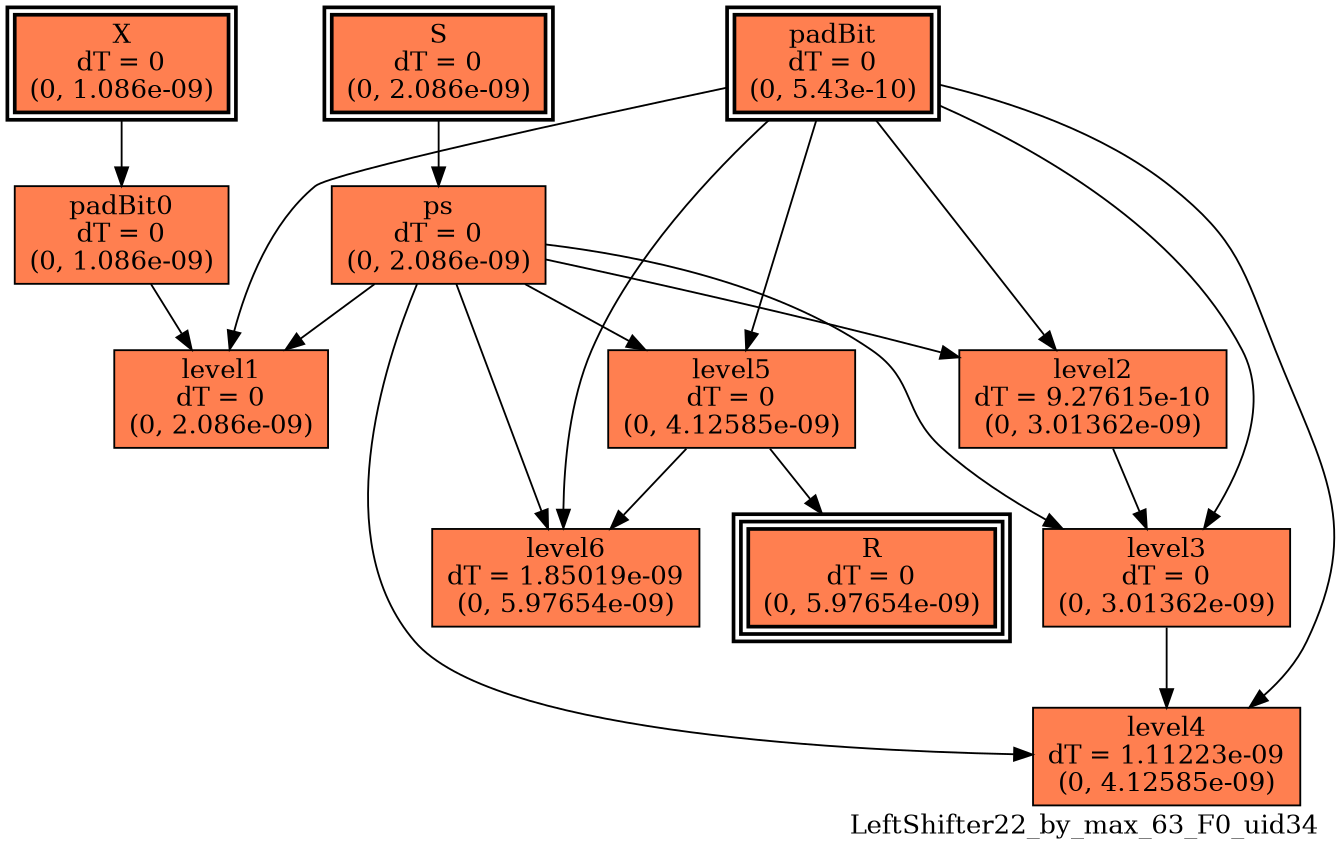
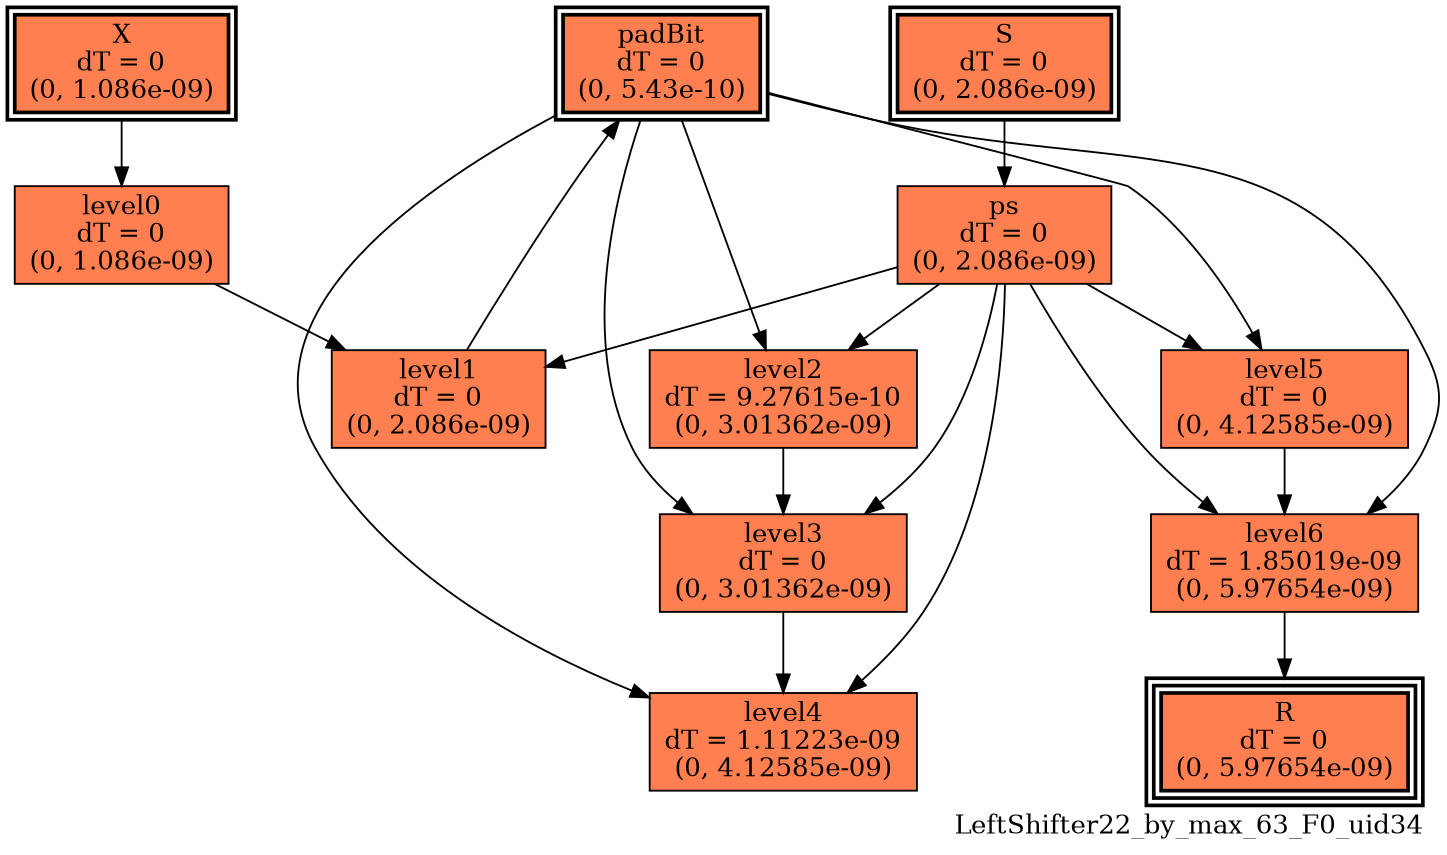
(452, 148) -> (535, 241)
(122, 235) -> (122, 235)
(790, 474) -> (1285, 636)
